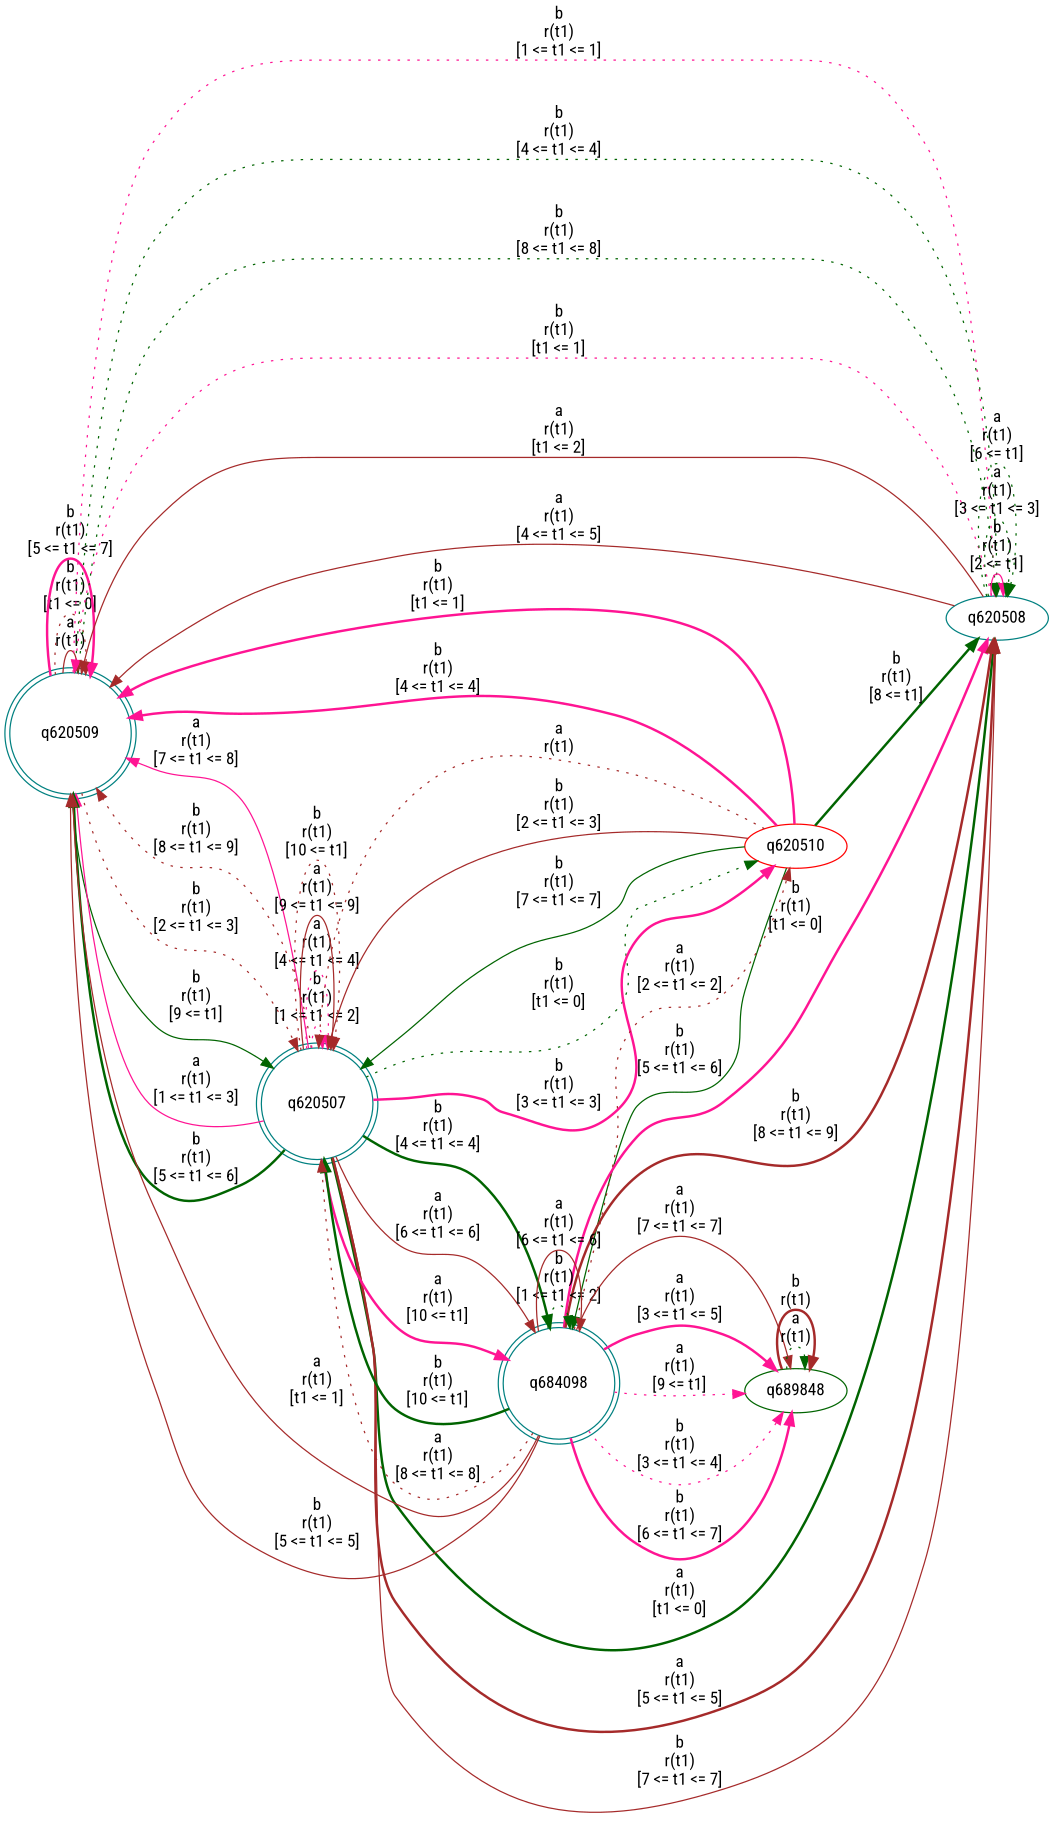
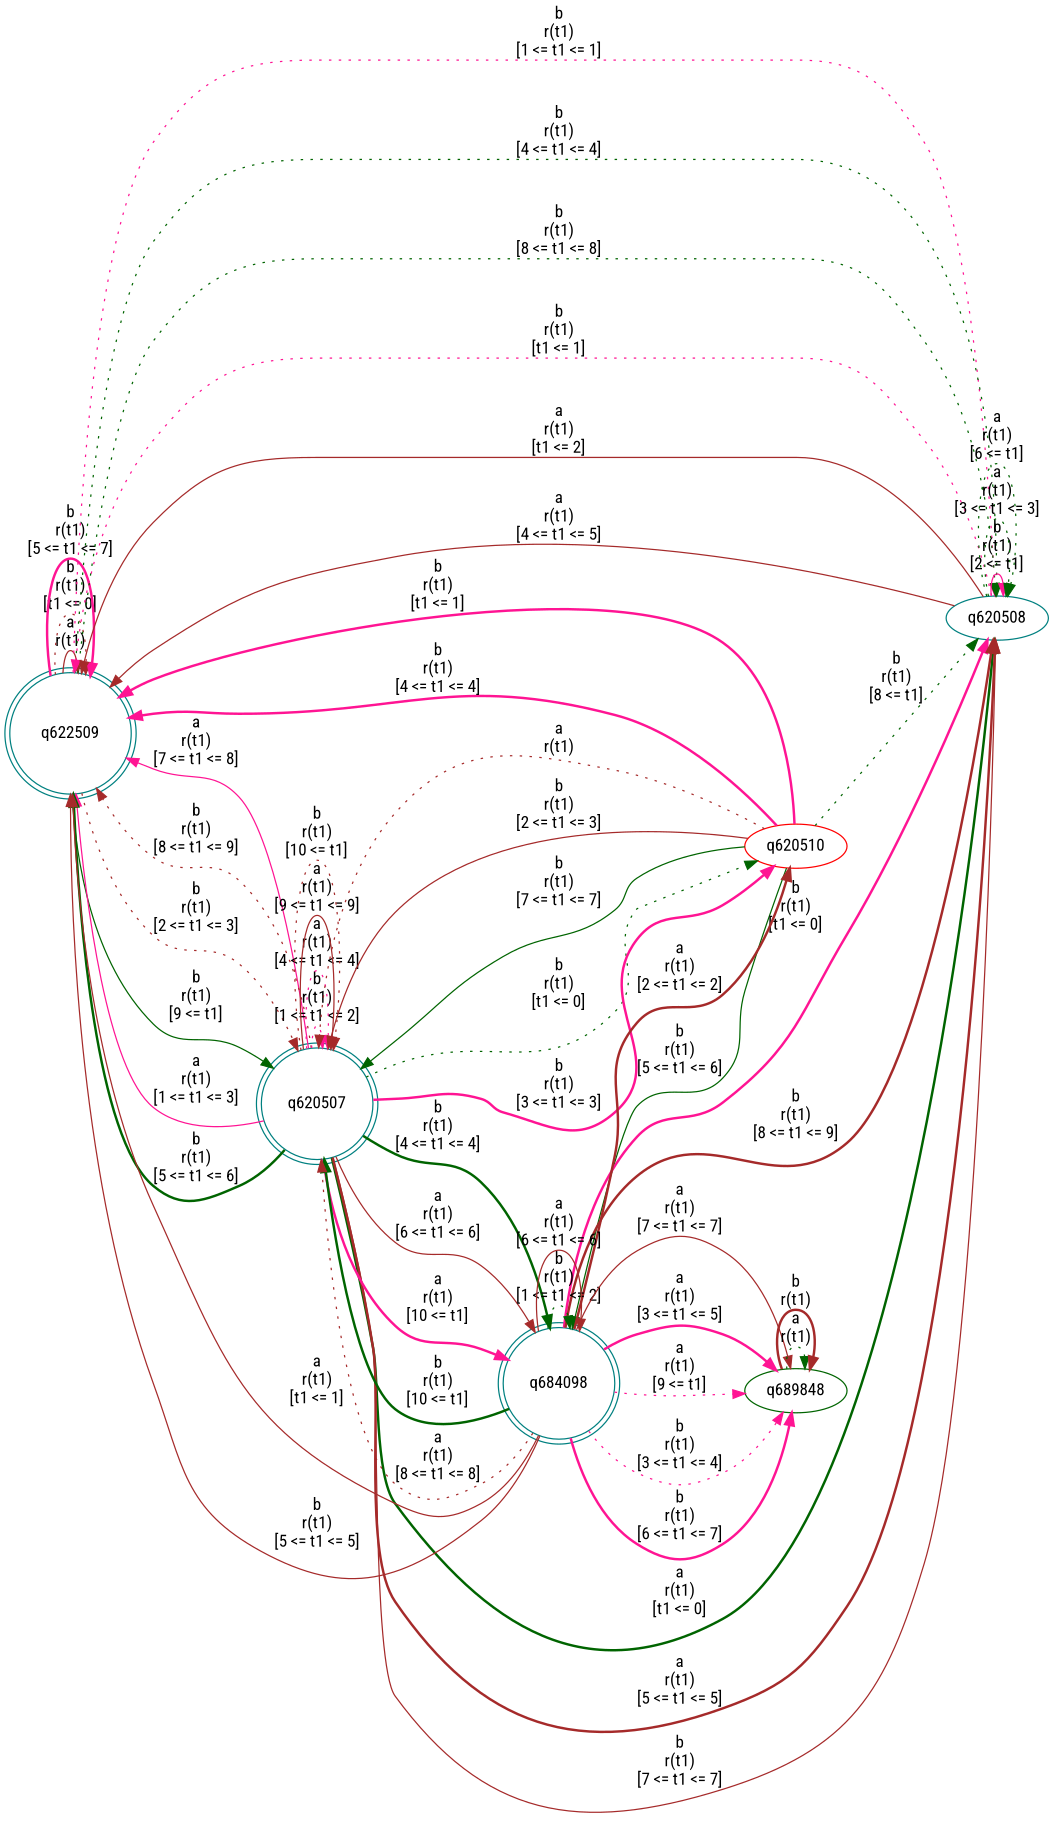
(71, 733) -> (71, 733)
(892, 737) -> (892, 737)
(617, 1063) -> (617, 1063)
